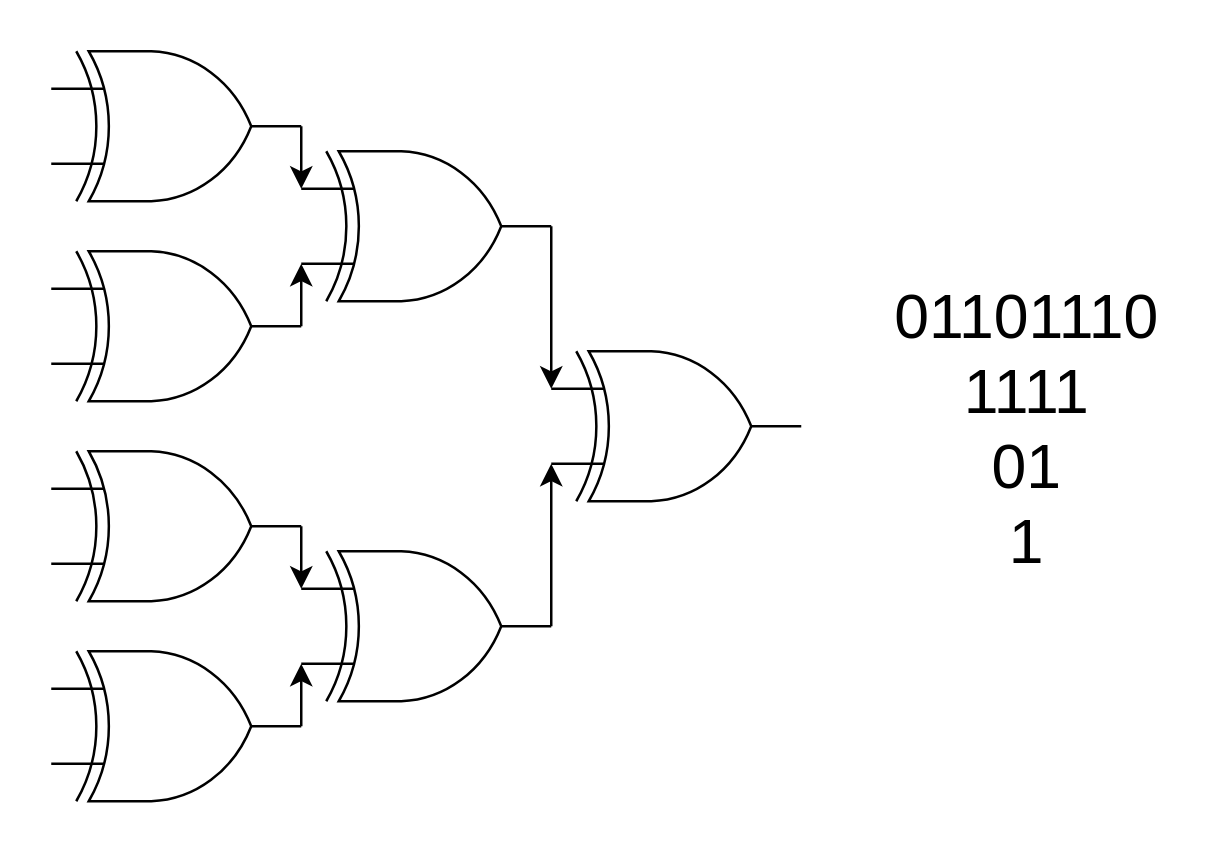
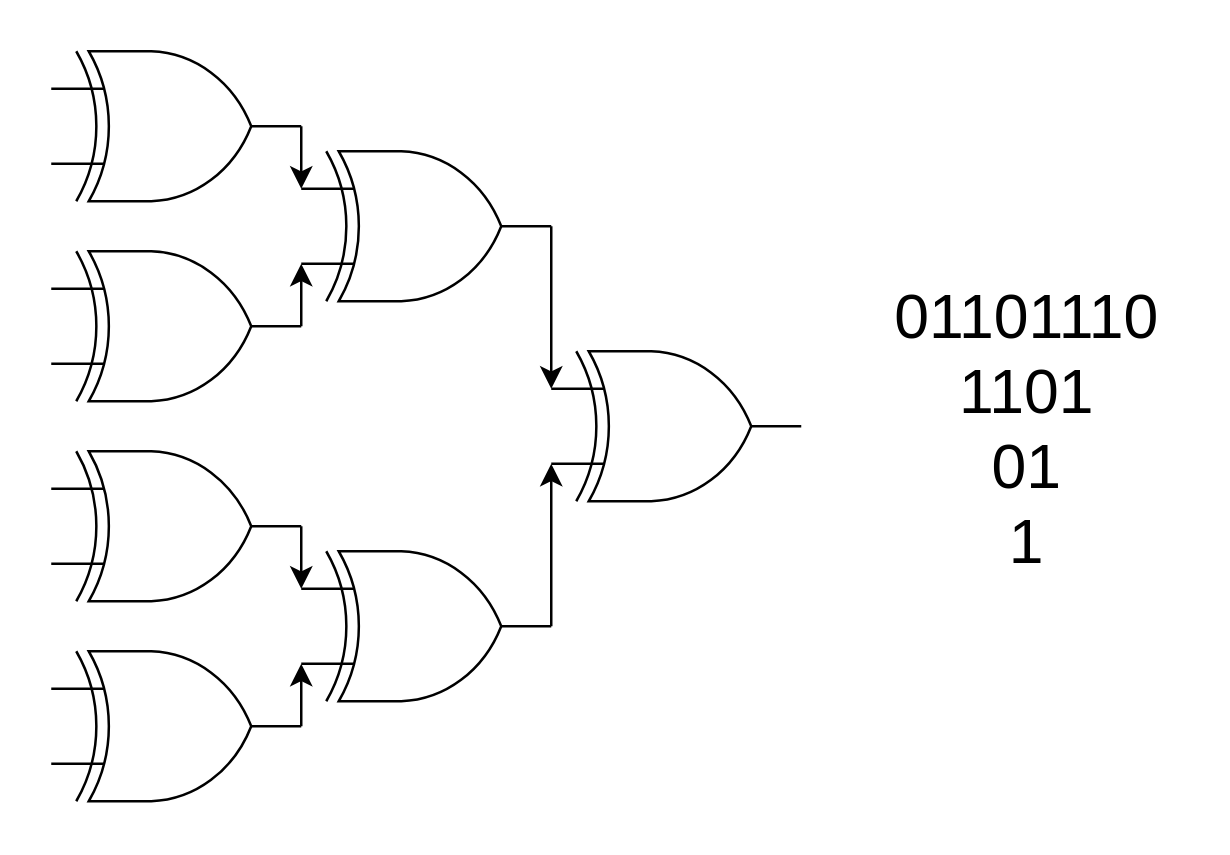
(1028, 426) -> (1028, 426)
